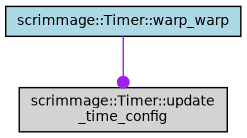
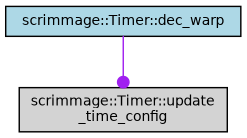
(123, 21) -> (123, 21)
